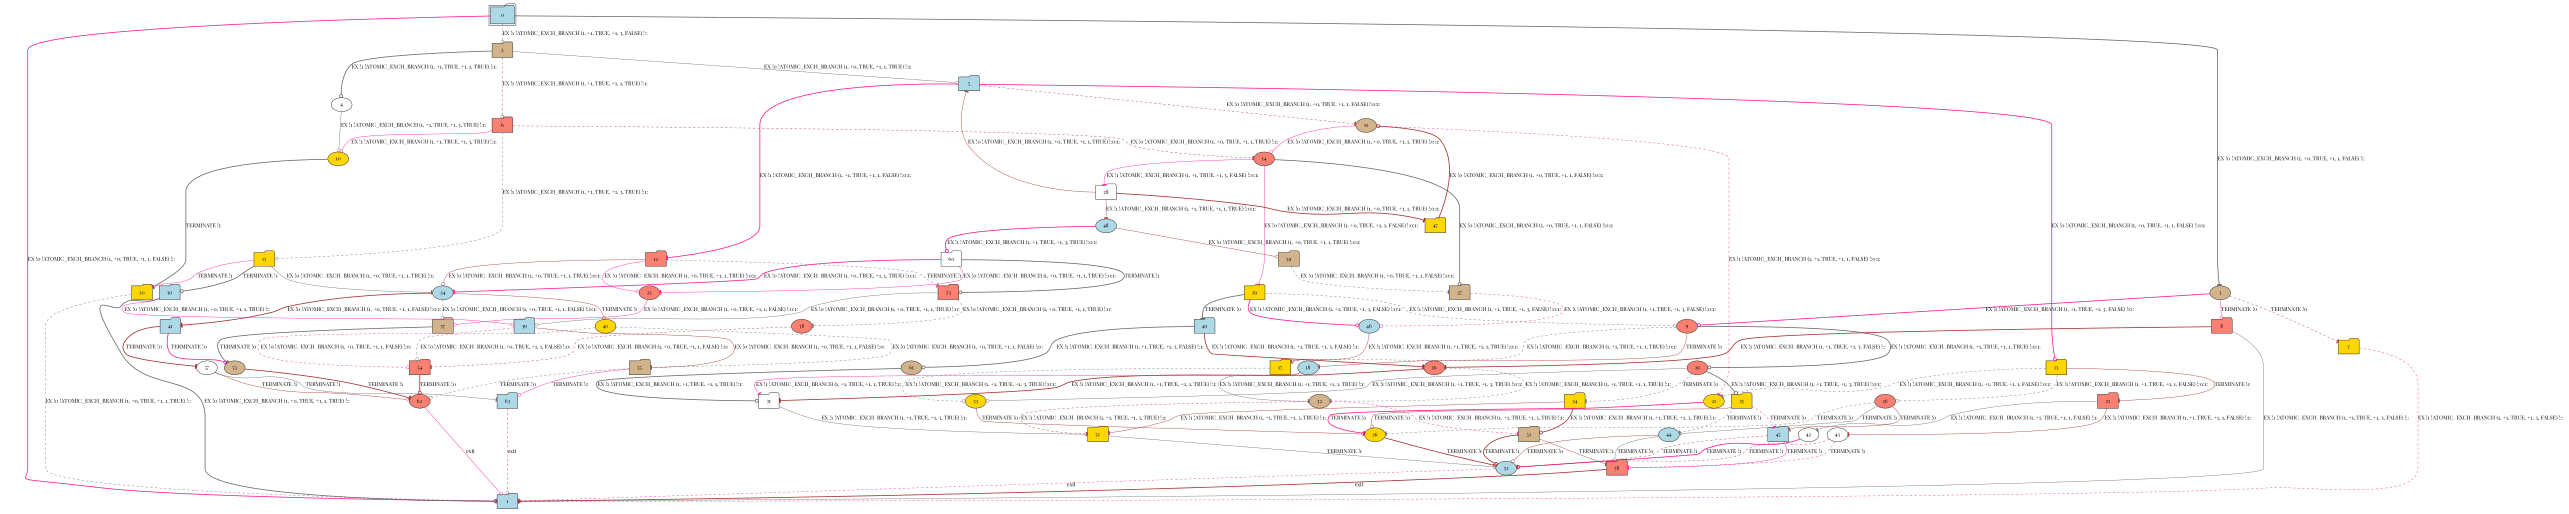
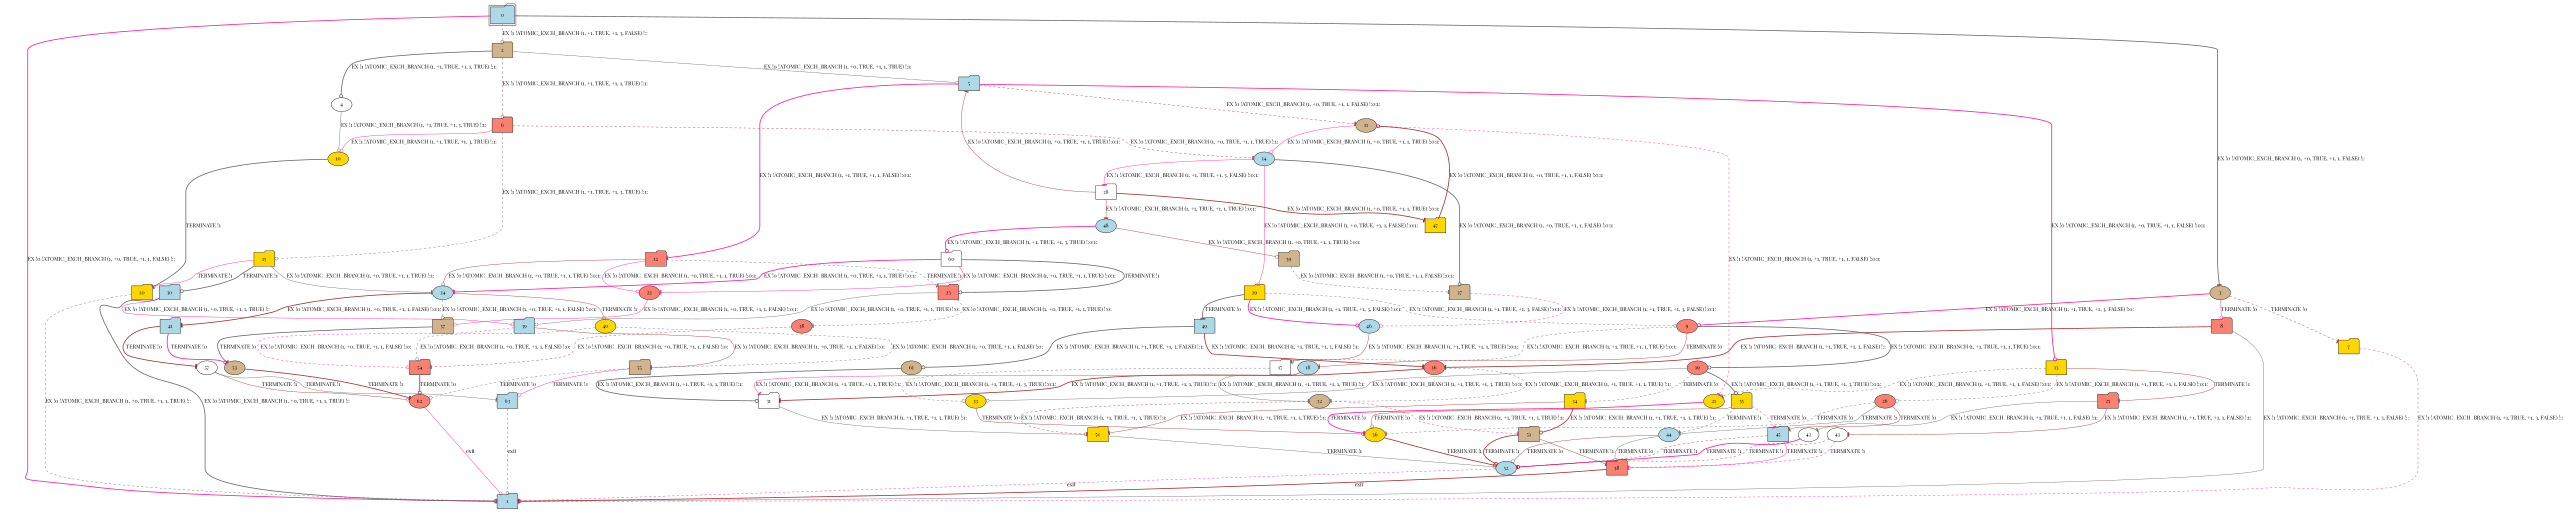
(1264, 159) -> (1264, 159)
(1280, 368) -> (1280, 368)
